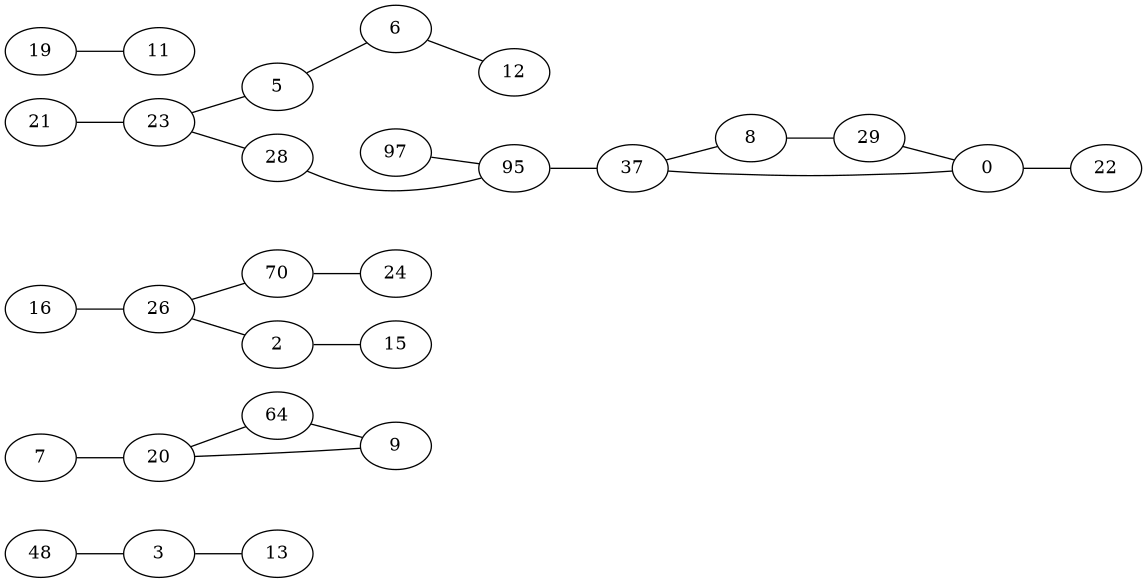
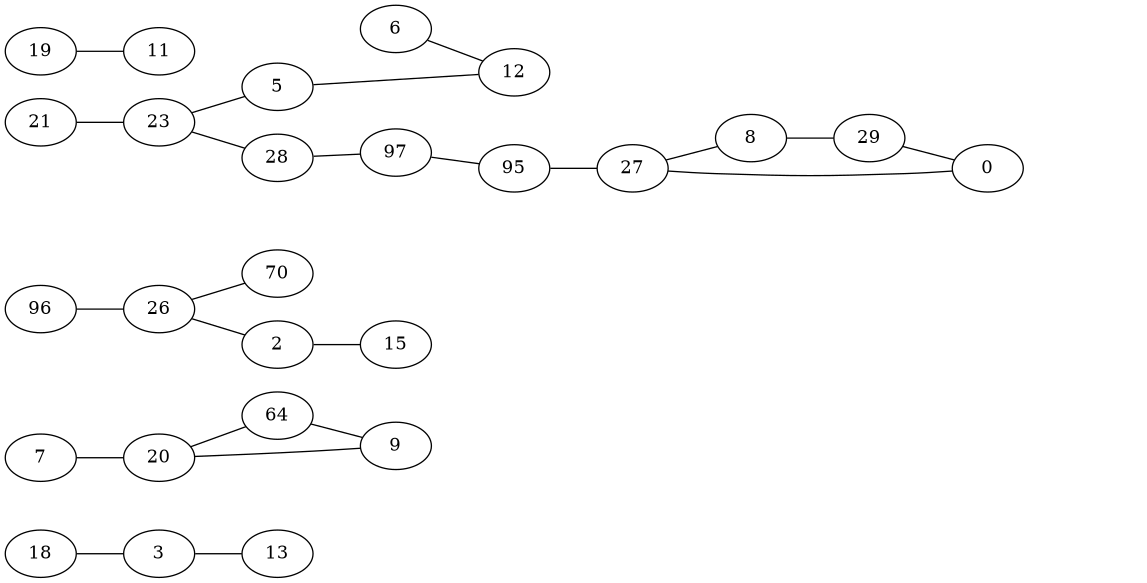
(337, 58) -> (396, 80)
(633, 168) -> (633, 168)
(1106, 168) -> none
(393, 191) -> (337, 155)
(396, 274) -> none
(41, 309) -> (41, 309)
(41, 554) -> (41, 554)
